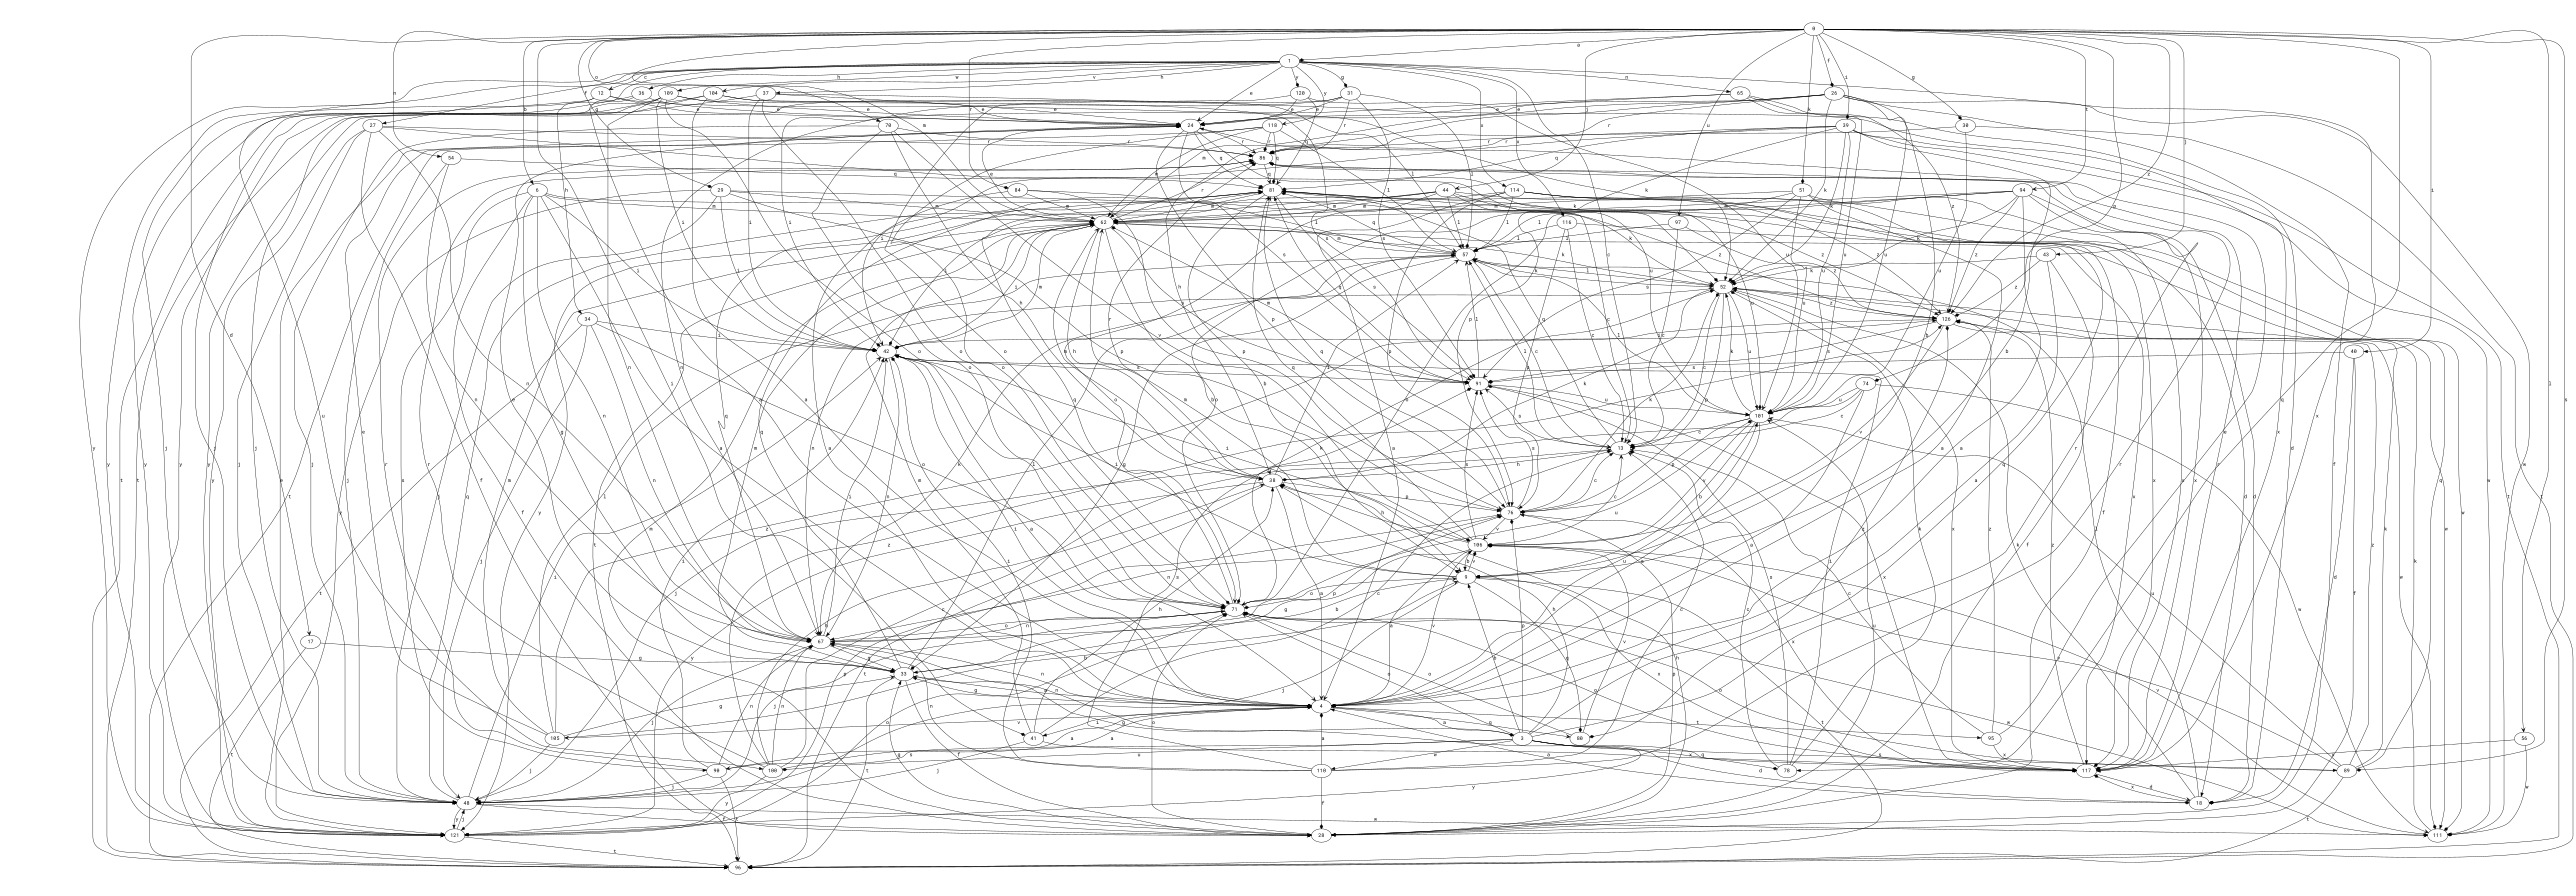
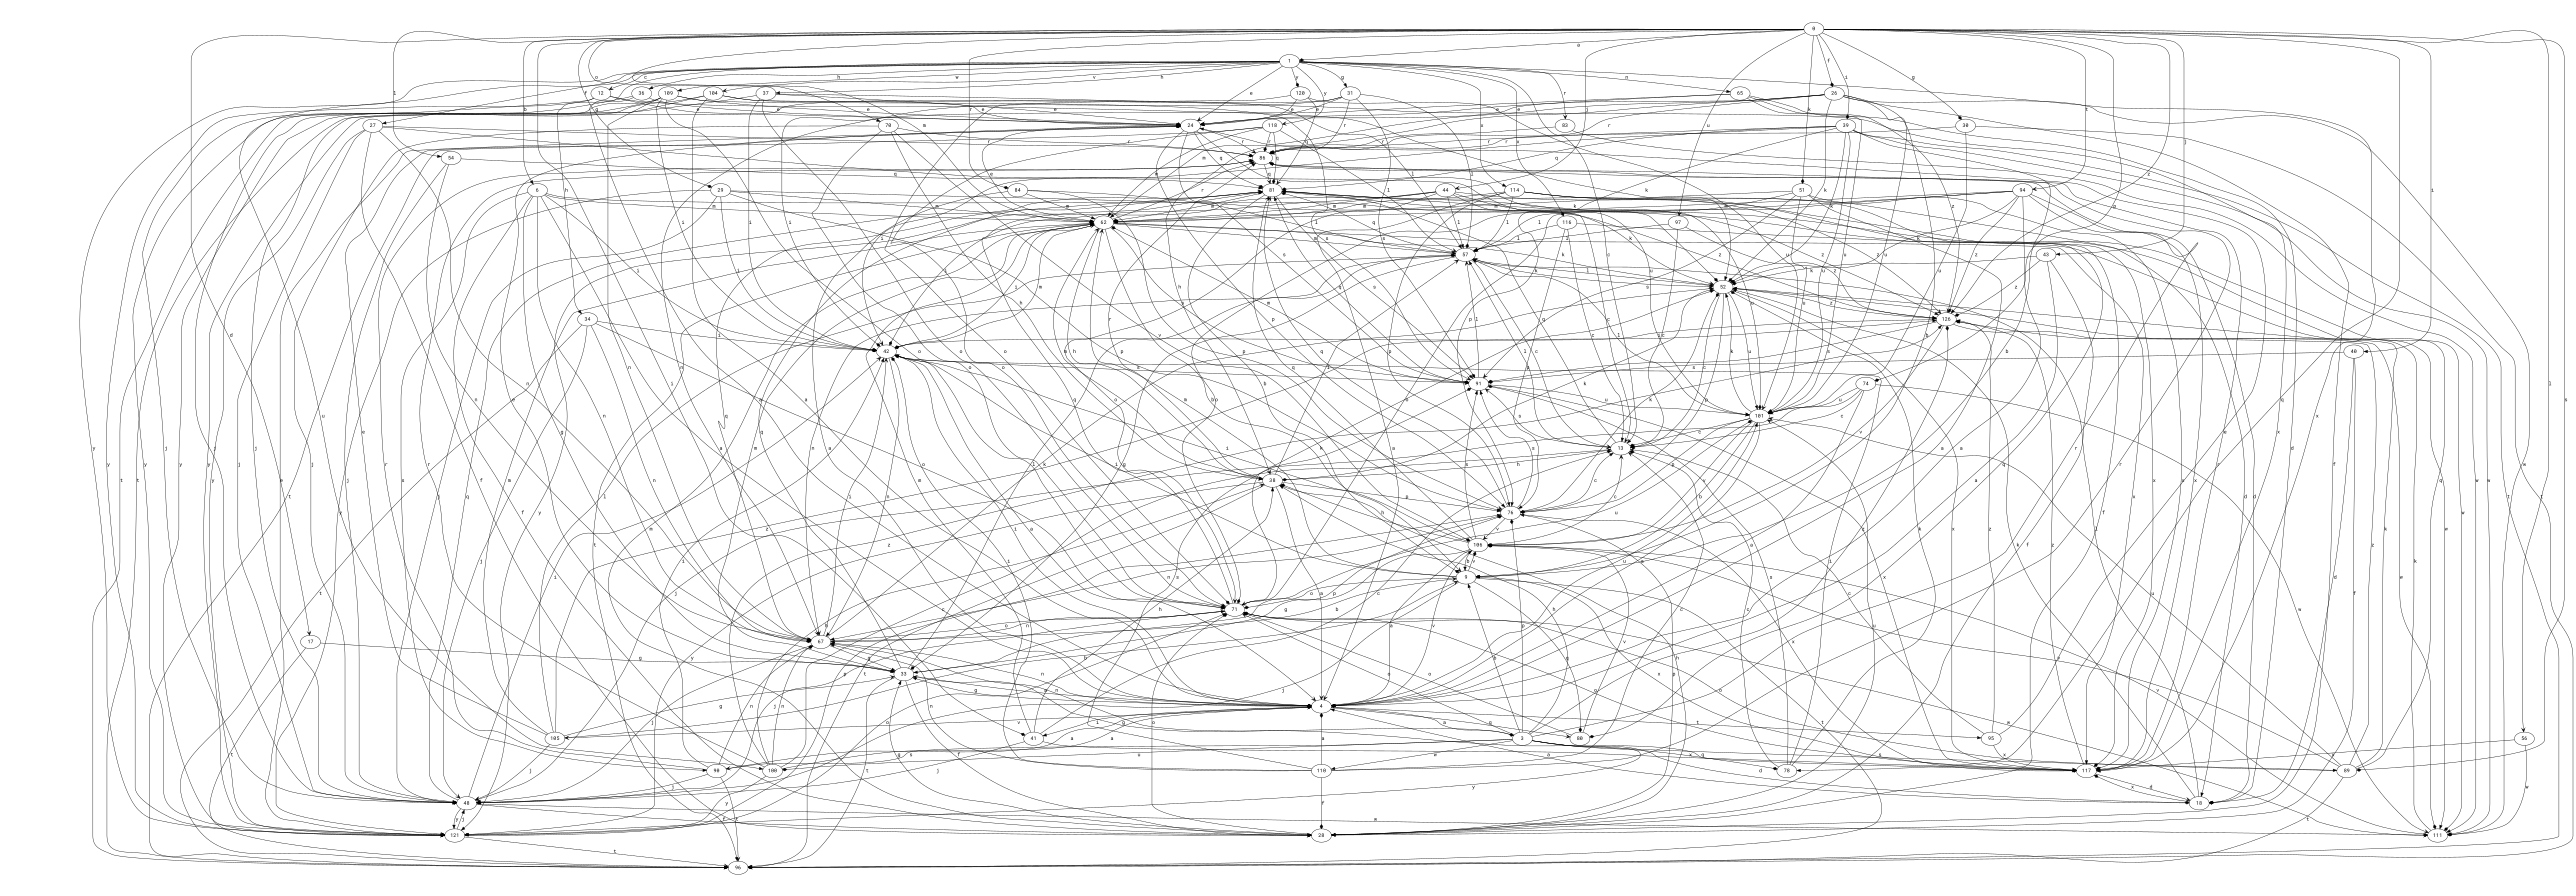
(1324, 69) -> (1324, 69)
(395, 93) -> (395, 93)
none -> (1565, 126)
(1280, 228) -> (1283, 239)
(1216, 307) -> (1225, 358)
(1110, 326) -> (1110, 326)
